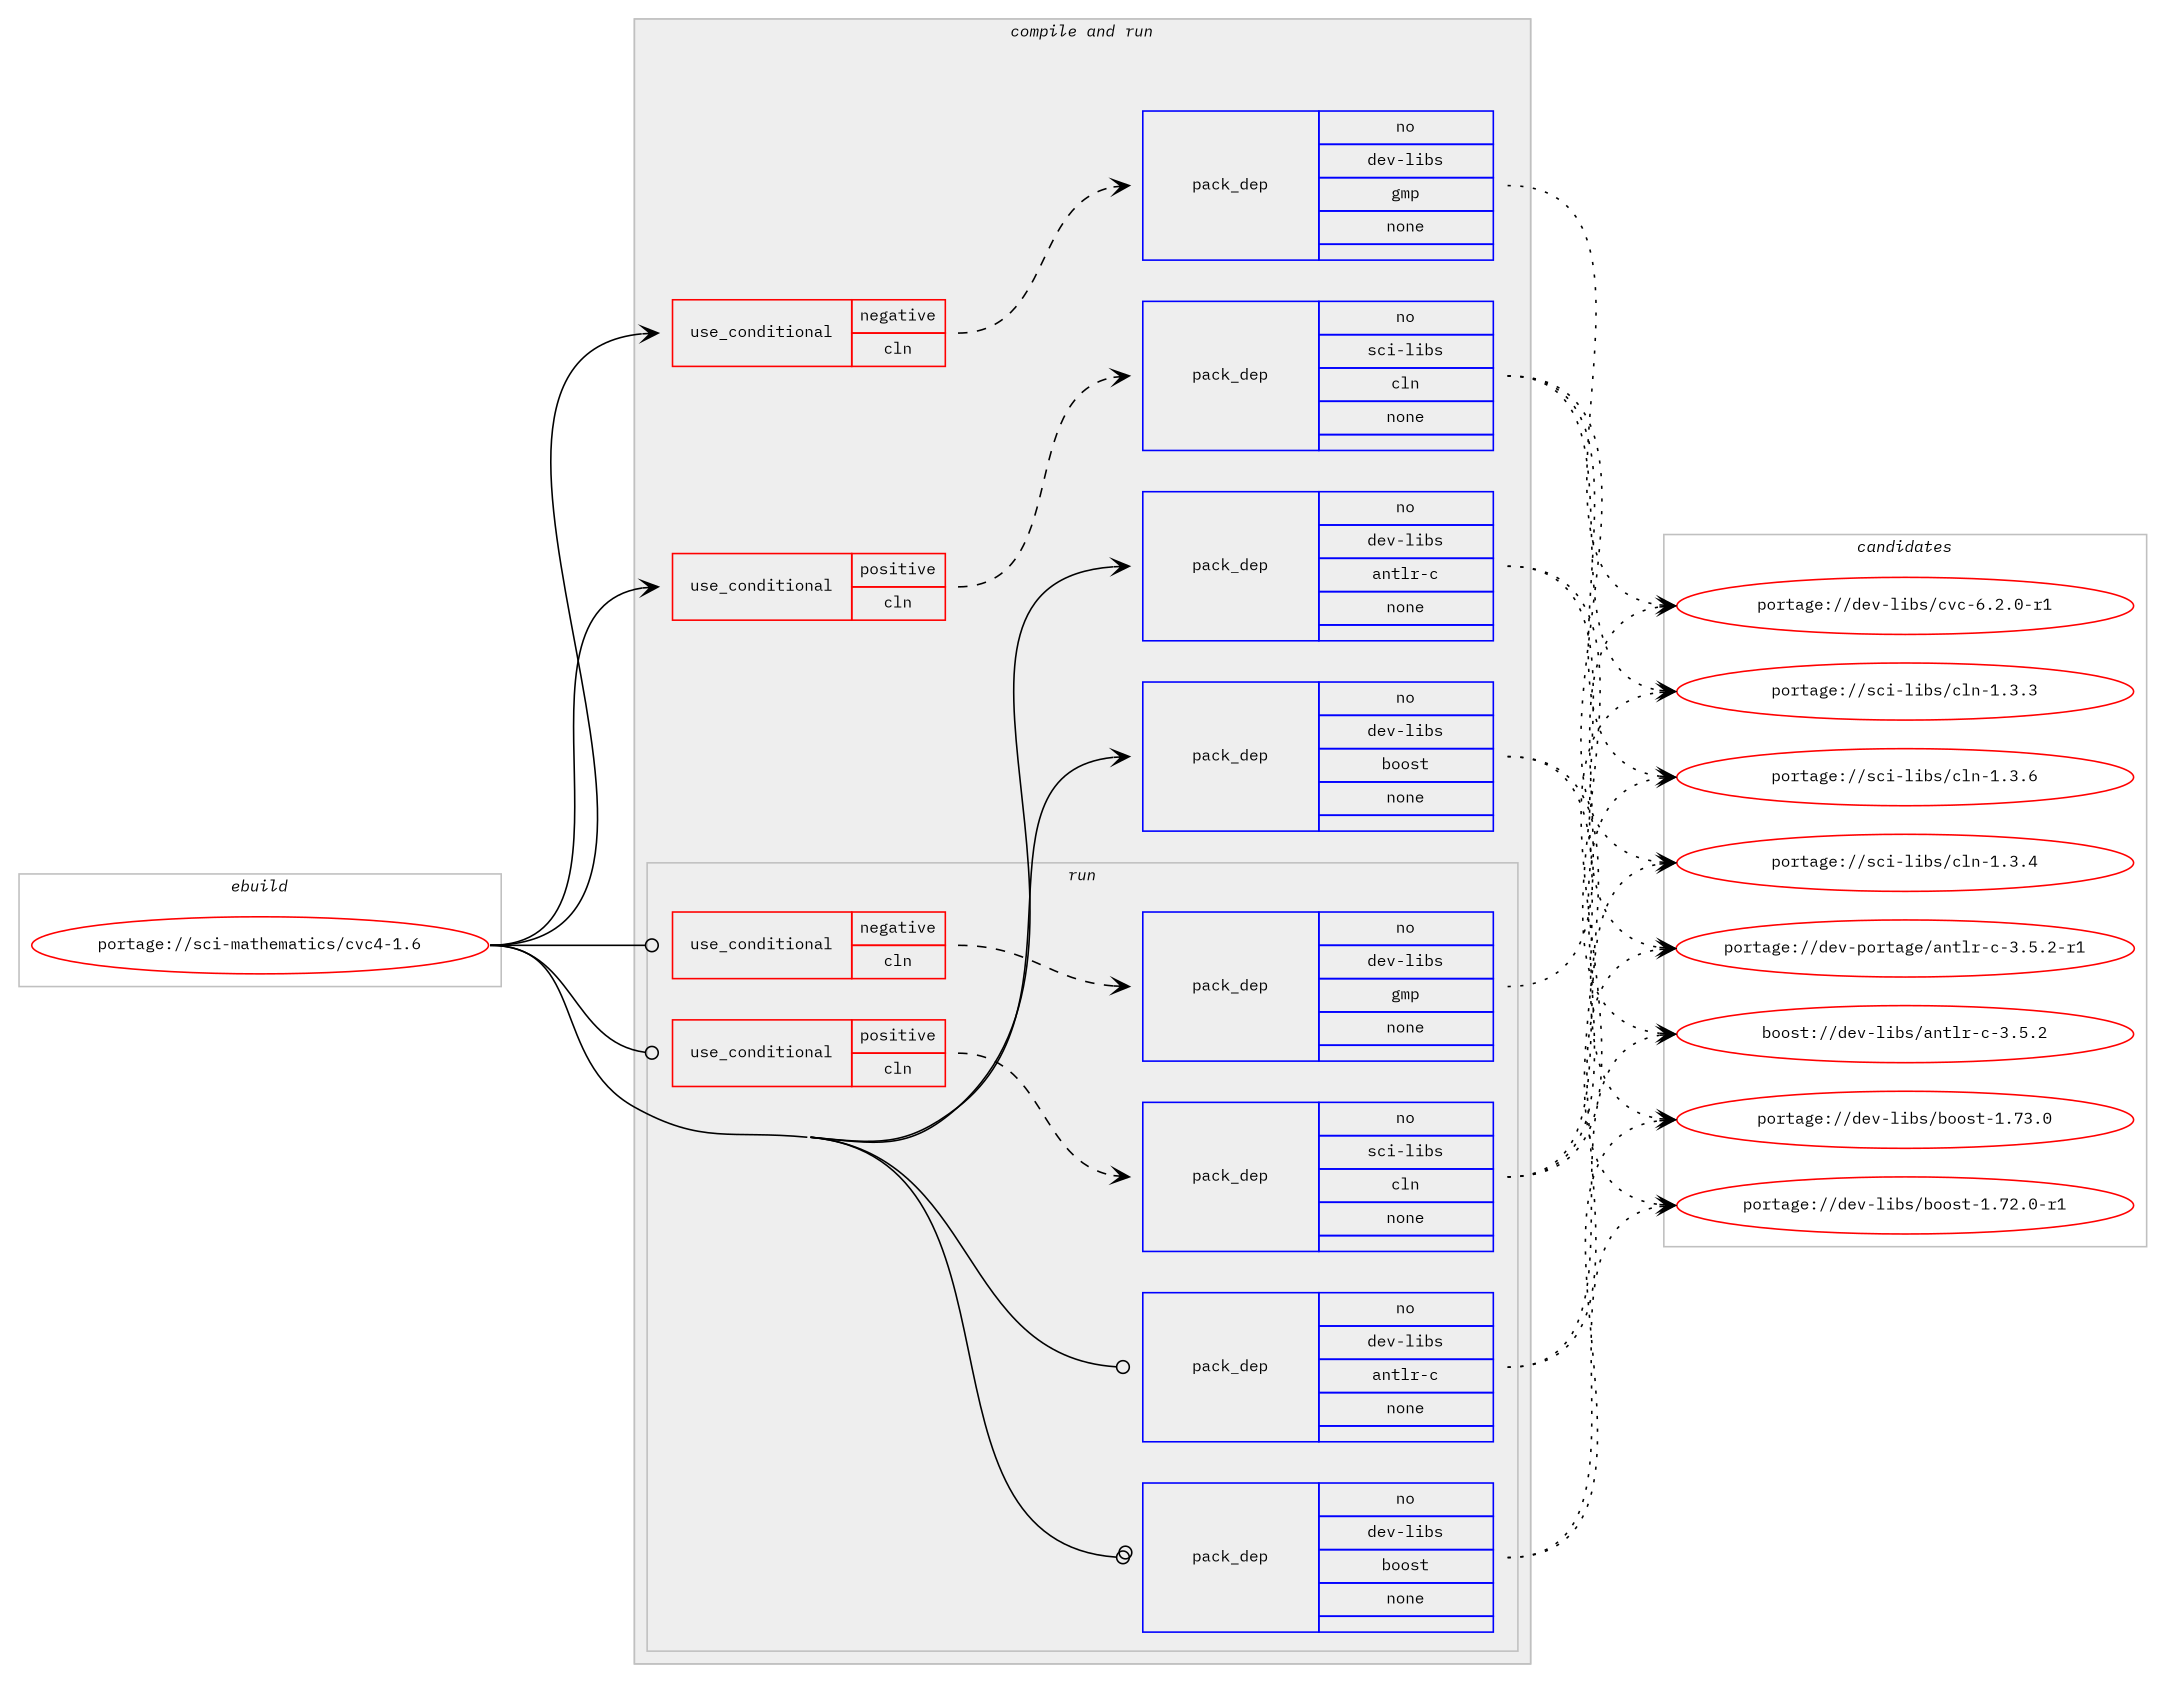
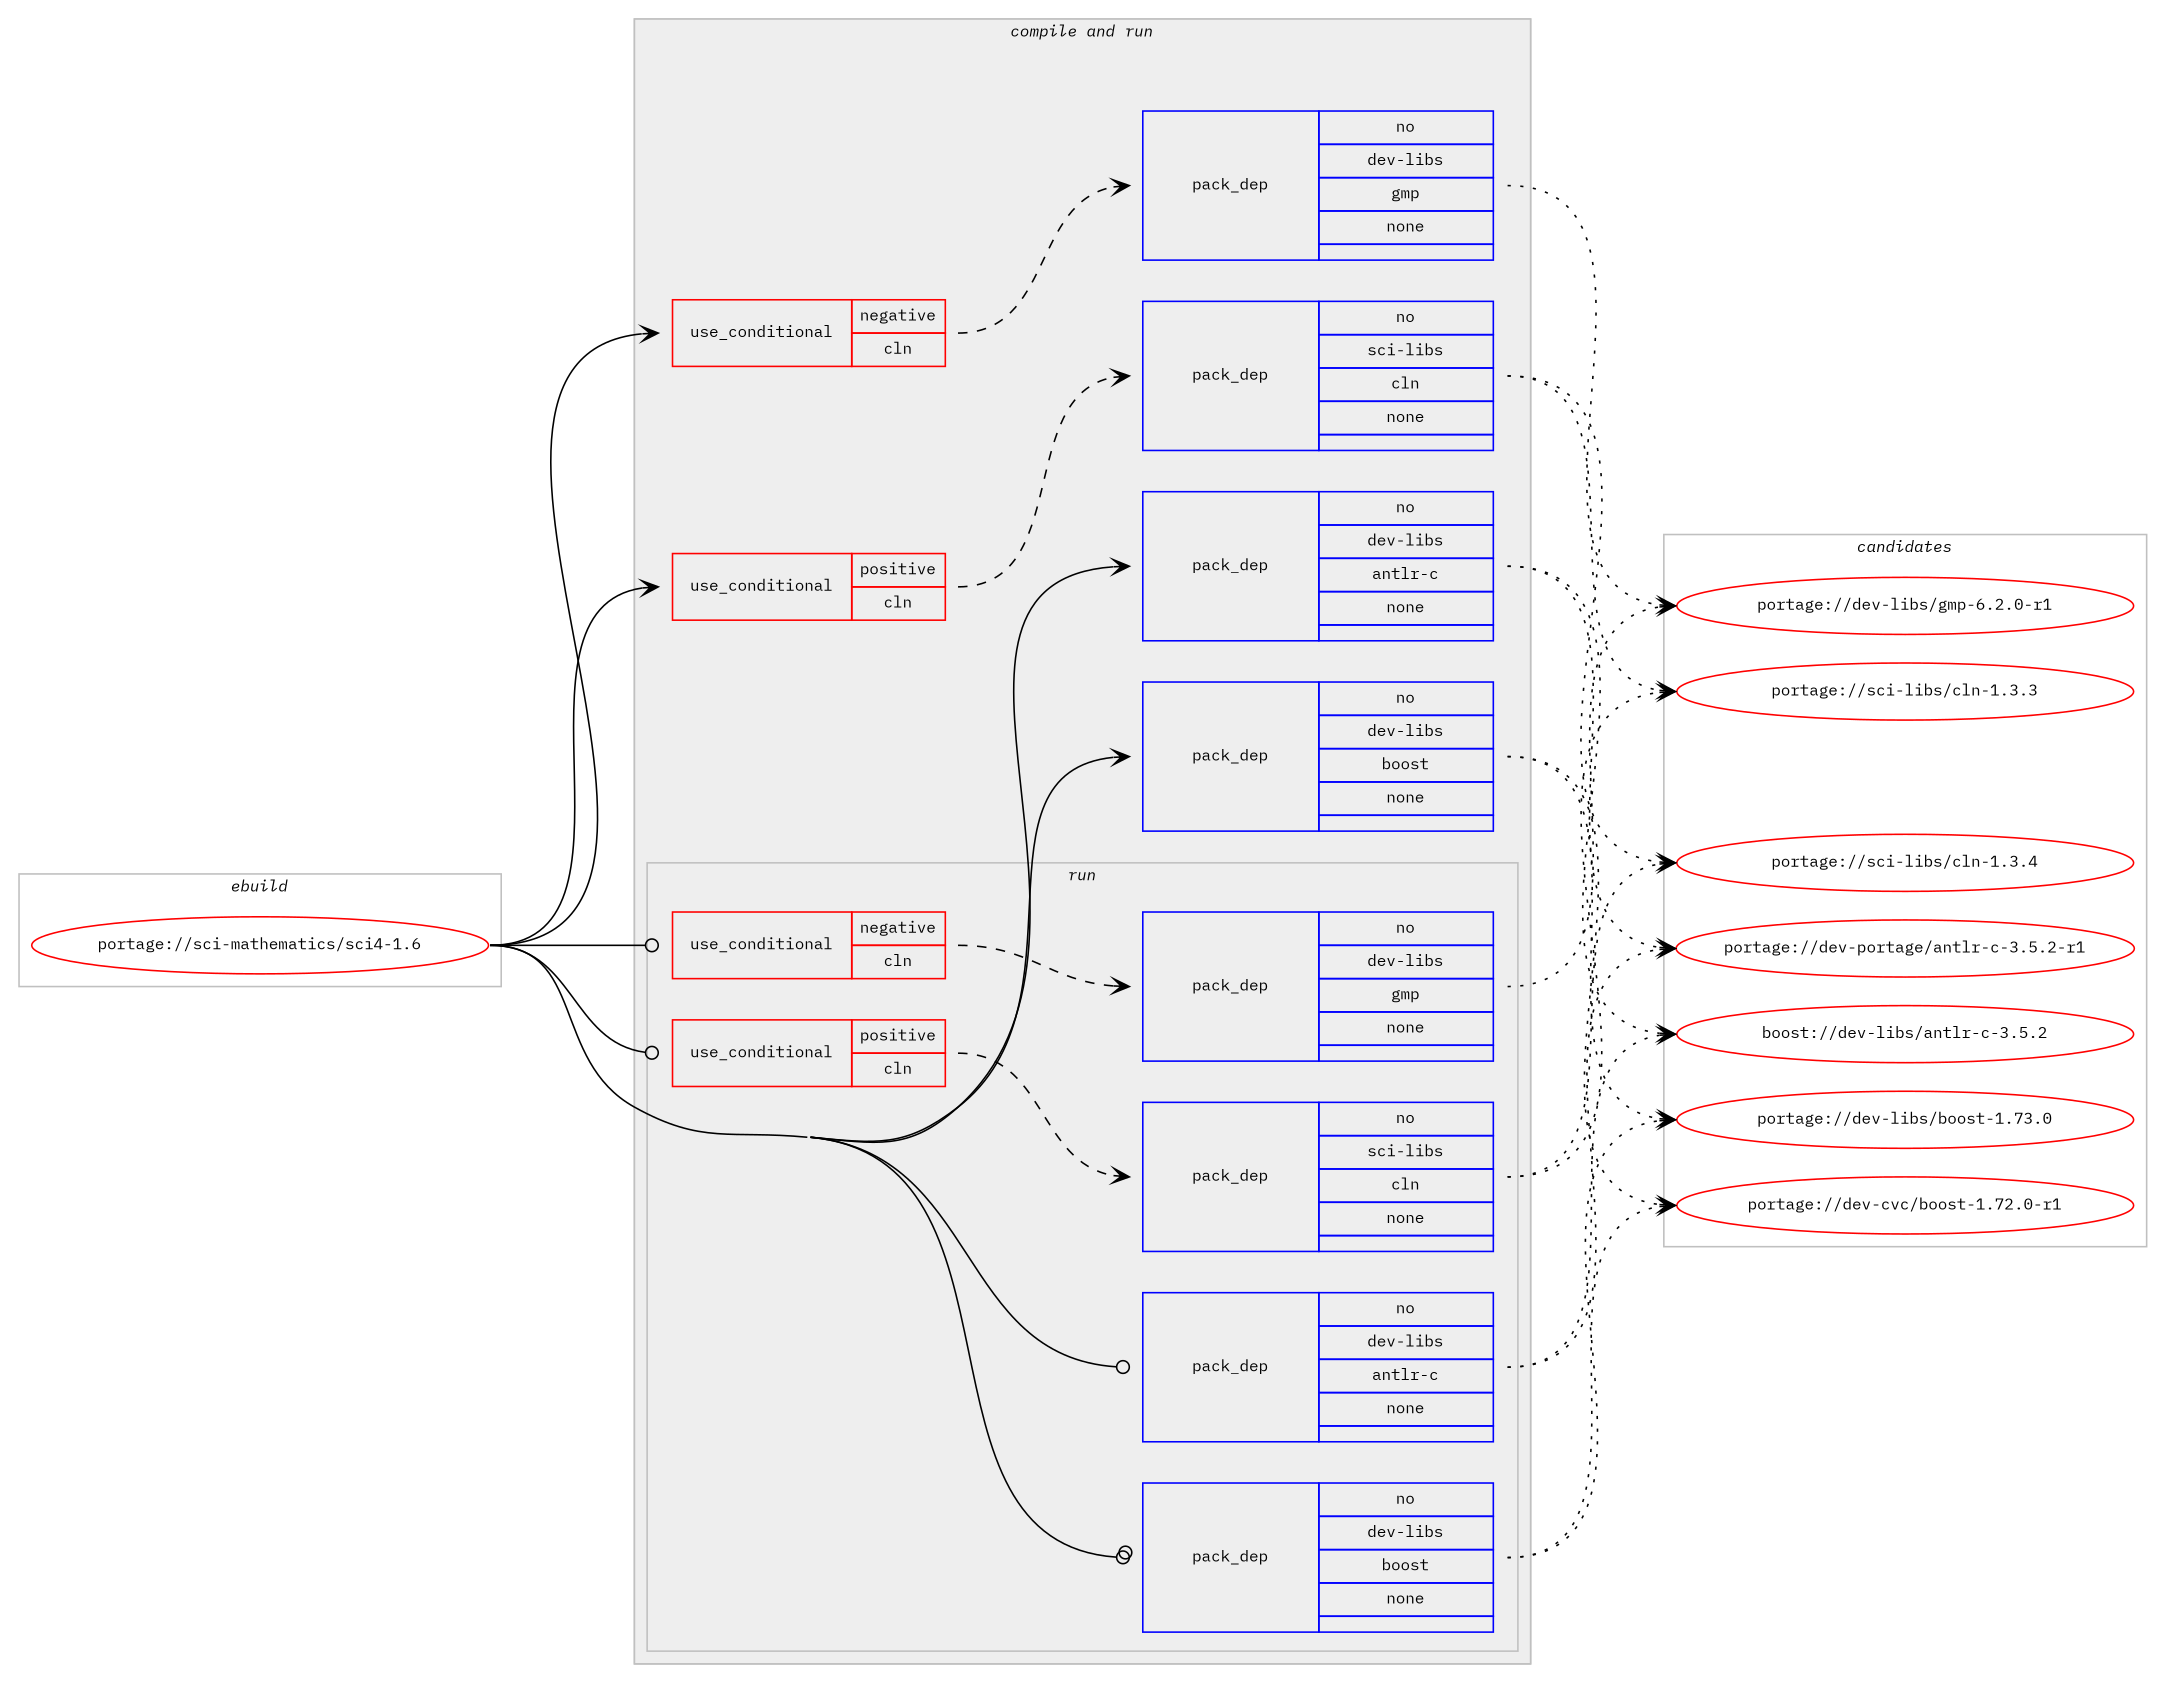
(1905, 606) -> (1905, 606)
(1905, 777) -> none
(260, 945) -> (260, 945)
(1905, 1205) -> (1905, 1205)
